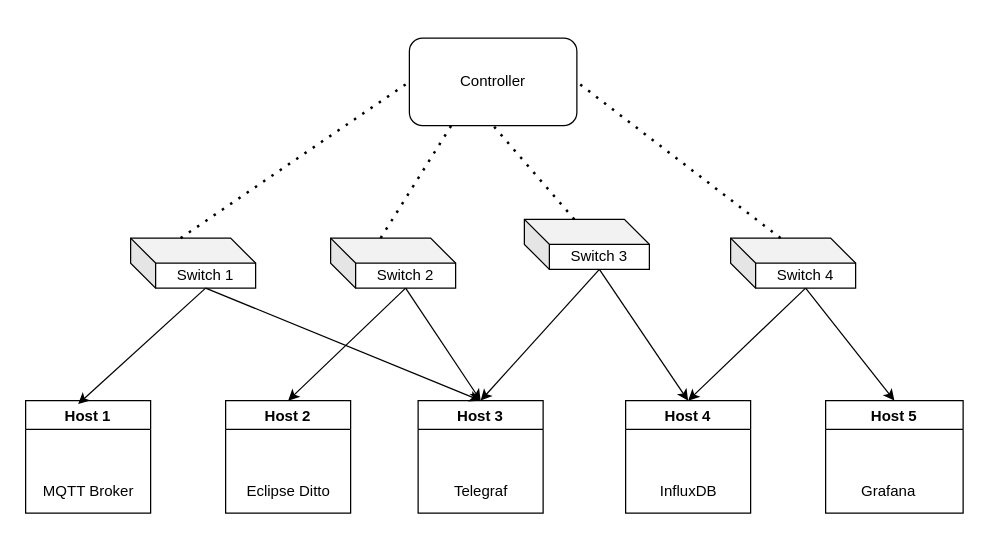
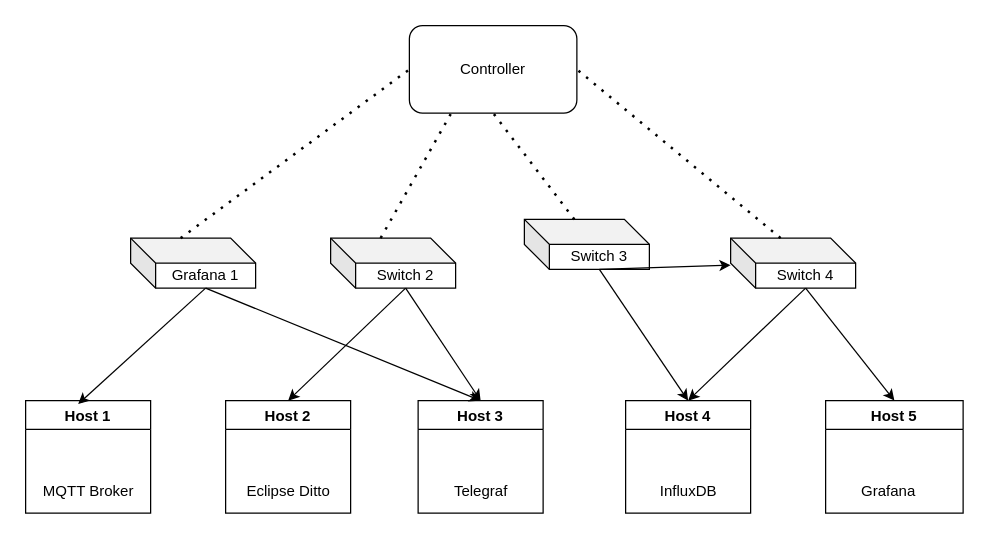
(493, 82) -> (493, 69)
(206, 276) -> (206, 276)
(543, 332) -> (667, 267)
